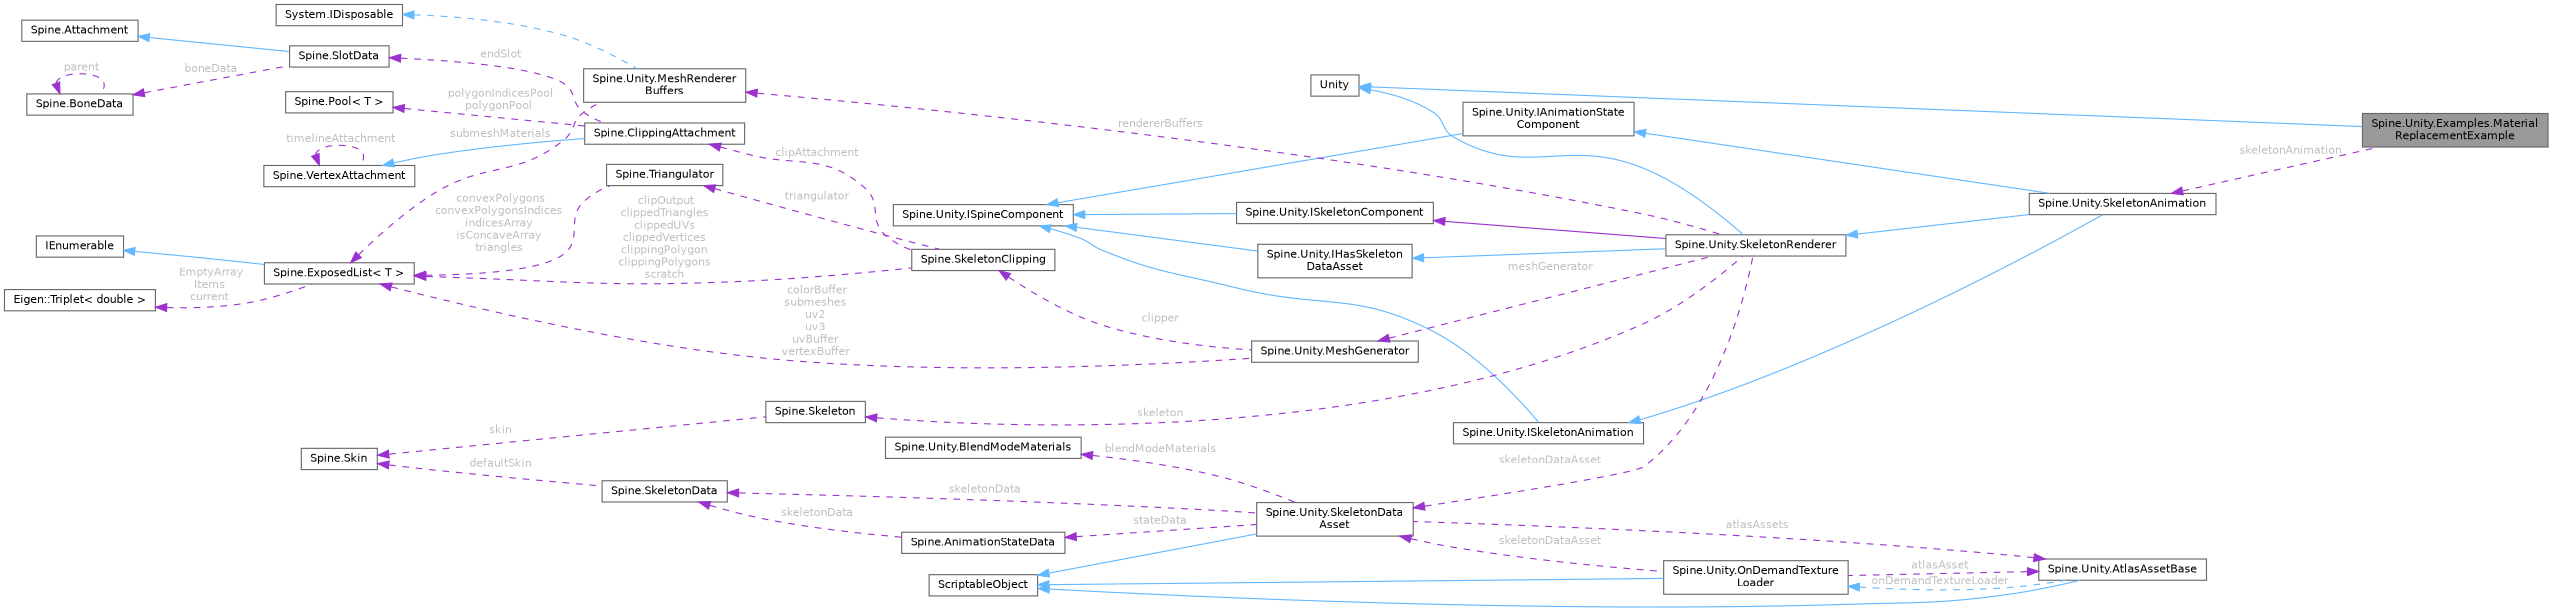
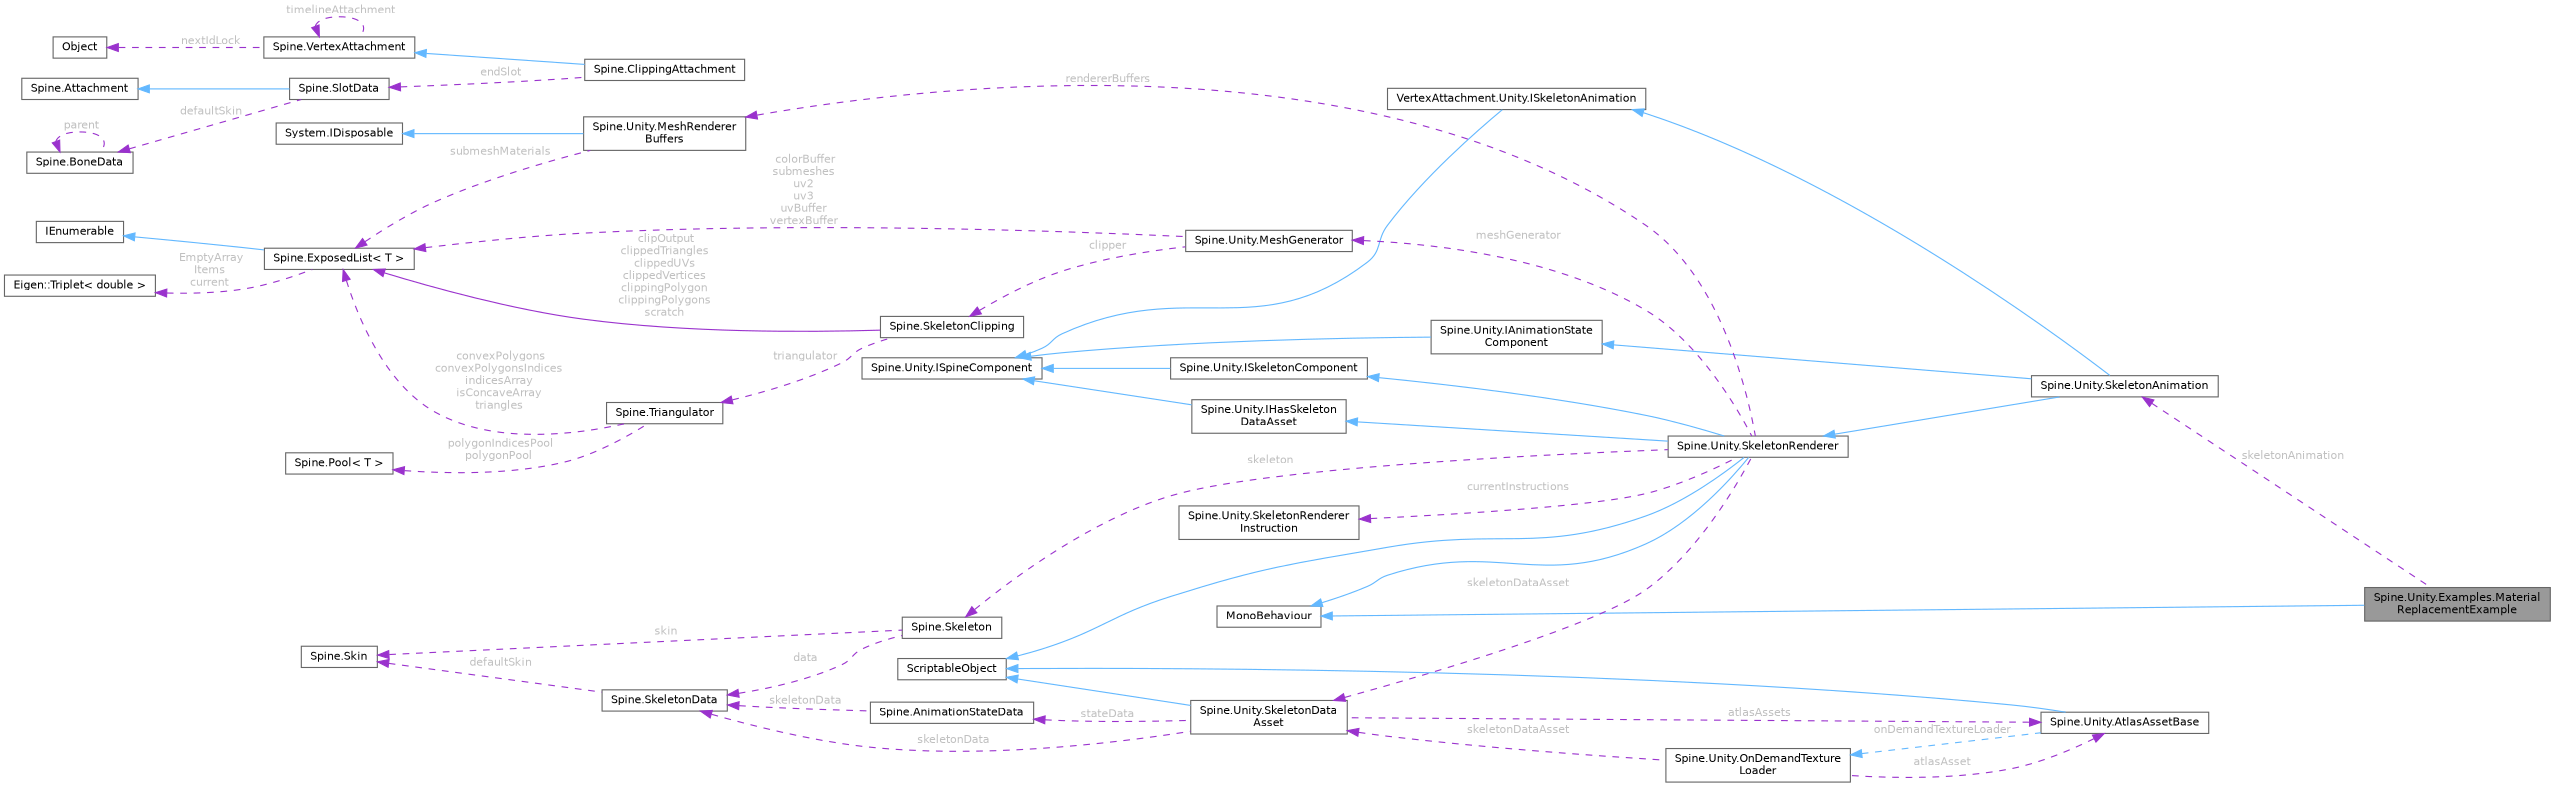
(529, 27) -> (499, 134)
none -> (80, 48)
(210, 69) -> (210, 112)
(1335, 86) -> (1269, 617)
(495, 117) -> (530, 468)
(836, 169) -> none
(1555, 230) -> (1553, 399)
(669, 284) -> (629, 324)
(1549, 433) -> (1517, 99)
(983, 448) -> none
none -> (1269, 523)
(1356, 582) -> (1382, 548)
none -> (824, 672)
